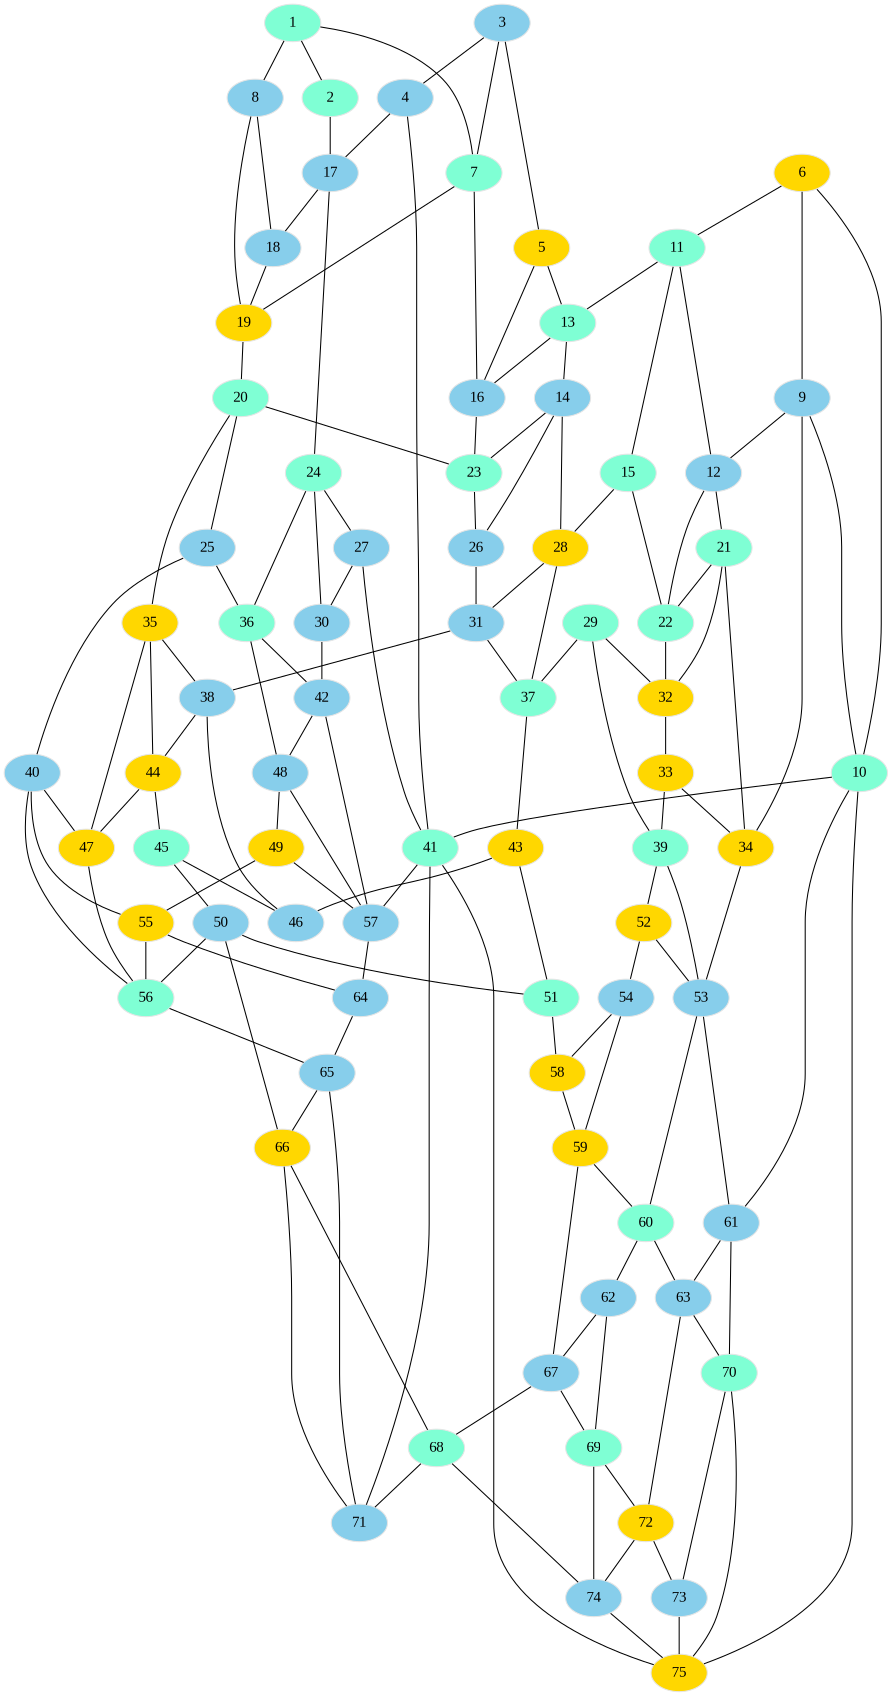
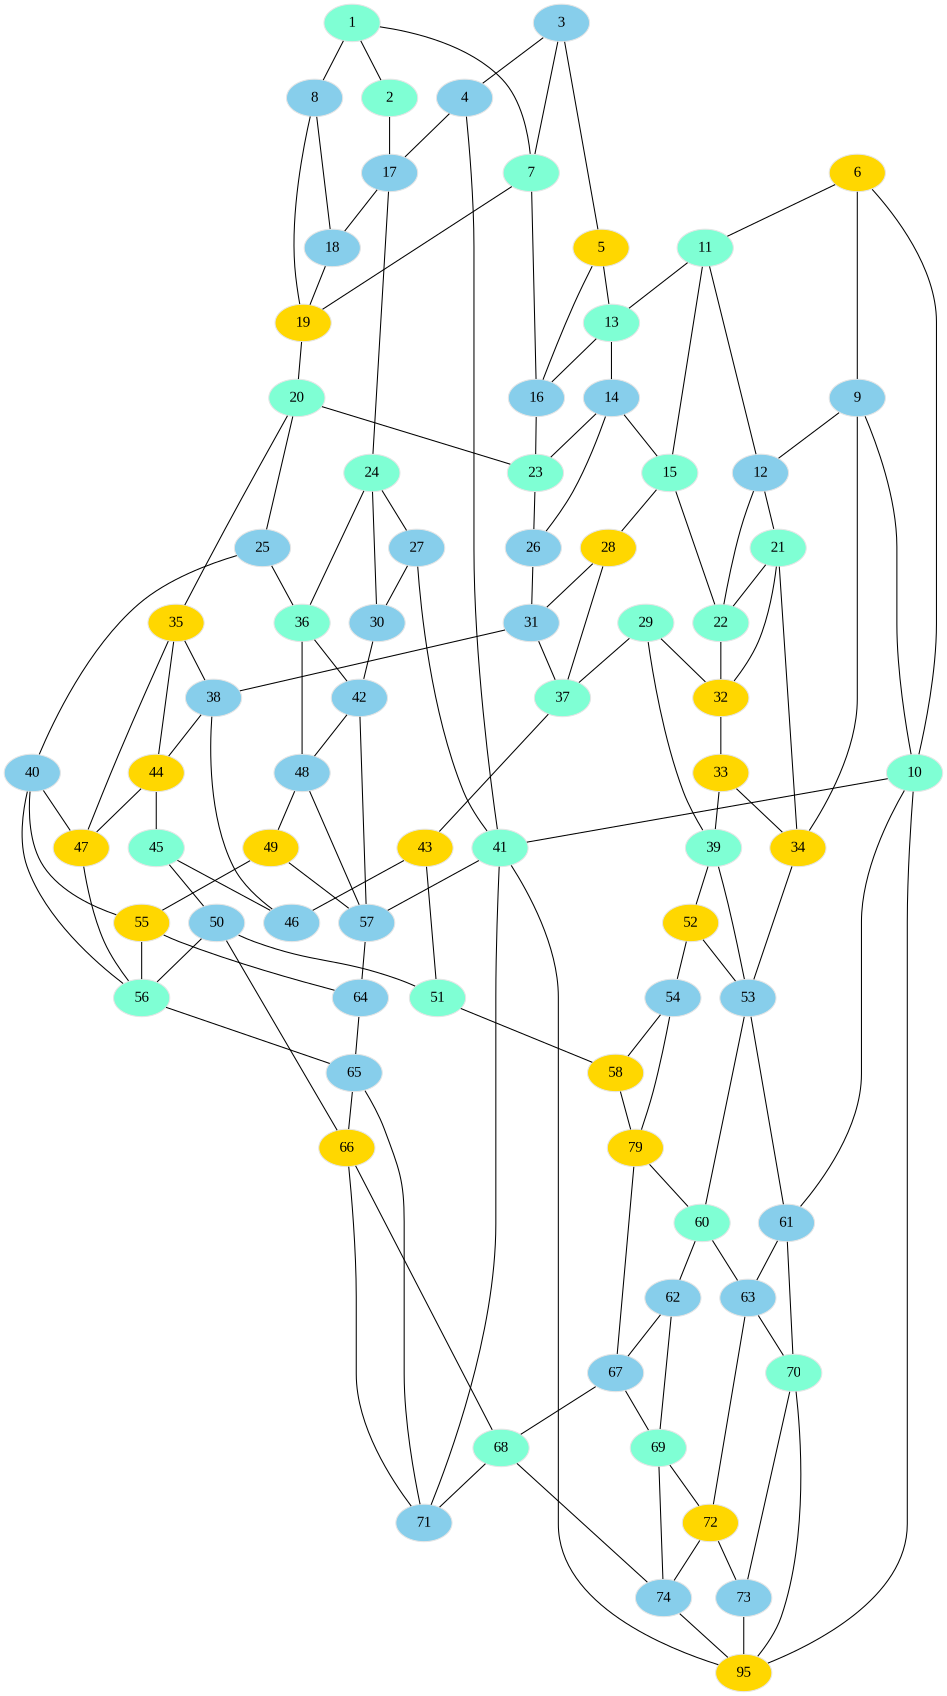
(561, 473) -> (641, 435)
(580, 1148) -> (635, 1148)
(679, 1673) -> (744, 1673)
